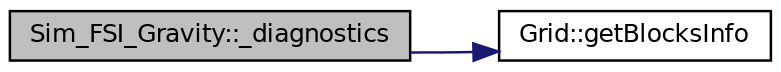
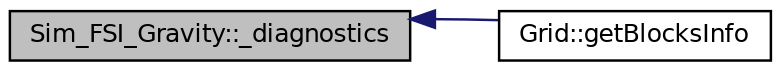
(442, 52) -> (467, 19)
